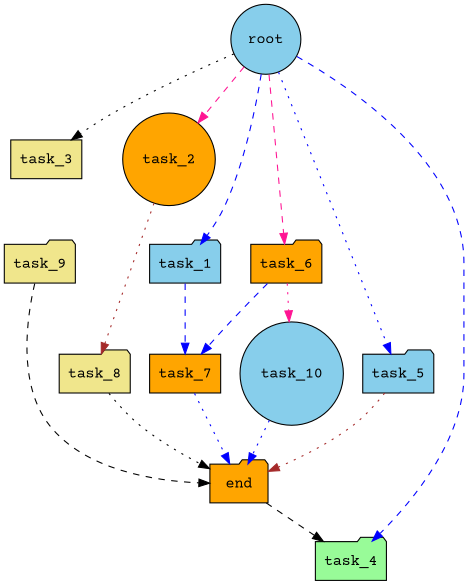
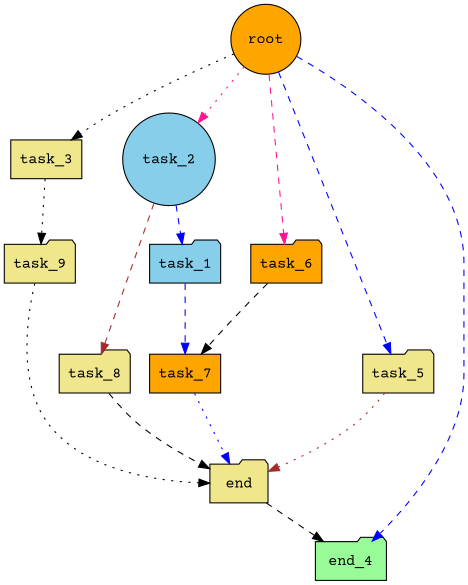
(266, 39) -> (266, 39)
(225, 91) -> (225, 91)
(242, 158) -> (178, 219)
(169, 159) -> (169, 159)
none -> (43, 206)
(333, 208) -> (333, 208)
(129, 273) -> (129, 273)
(237, 314) -> (237, 314)
(292, 374) -> none
(398, 374) -> (398, 374)
(56, 432) -> (56, 432)
(151, 434) -> (151, 434)
(239, 484) -> (239, 484)
(351, 561) -> (351, 561)
